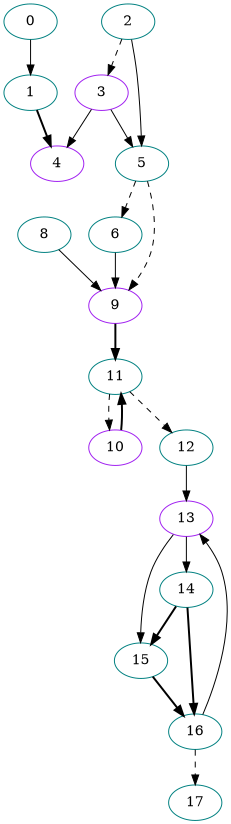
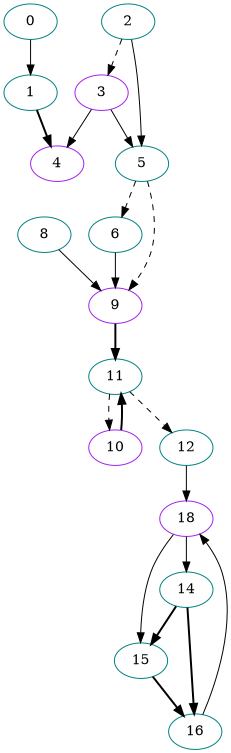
(186, 519) -> (186, 519)
(195, 803) -> none
